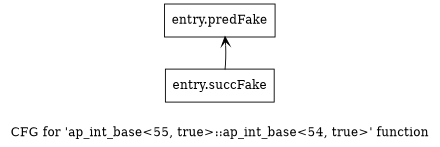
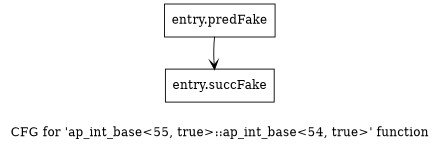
(226, 58) -> (214, 49)
